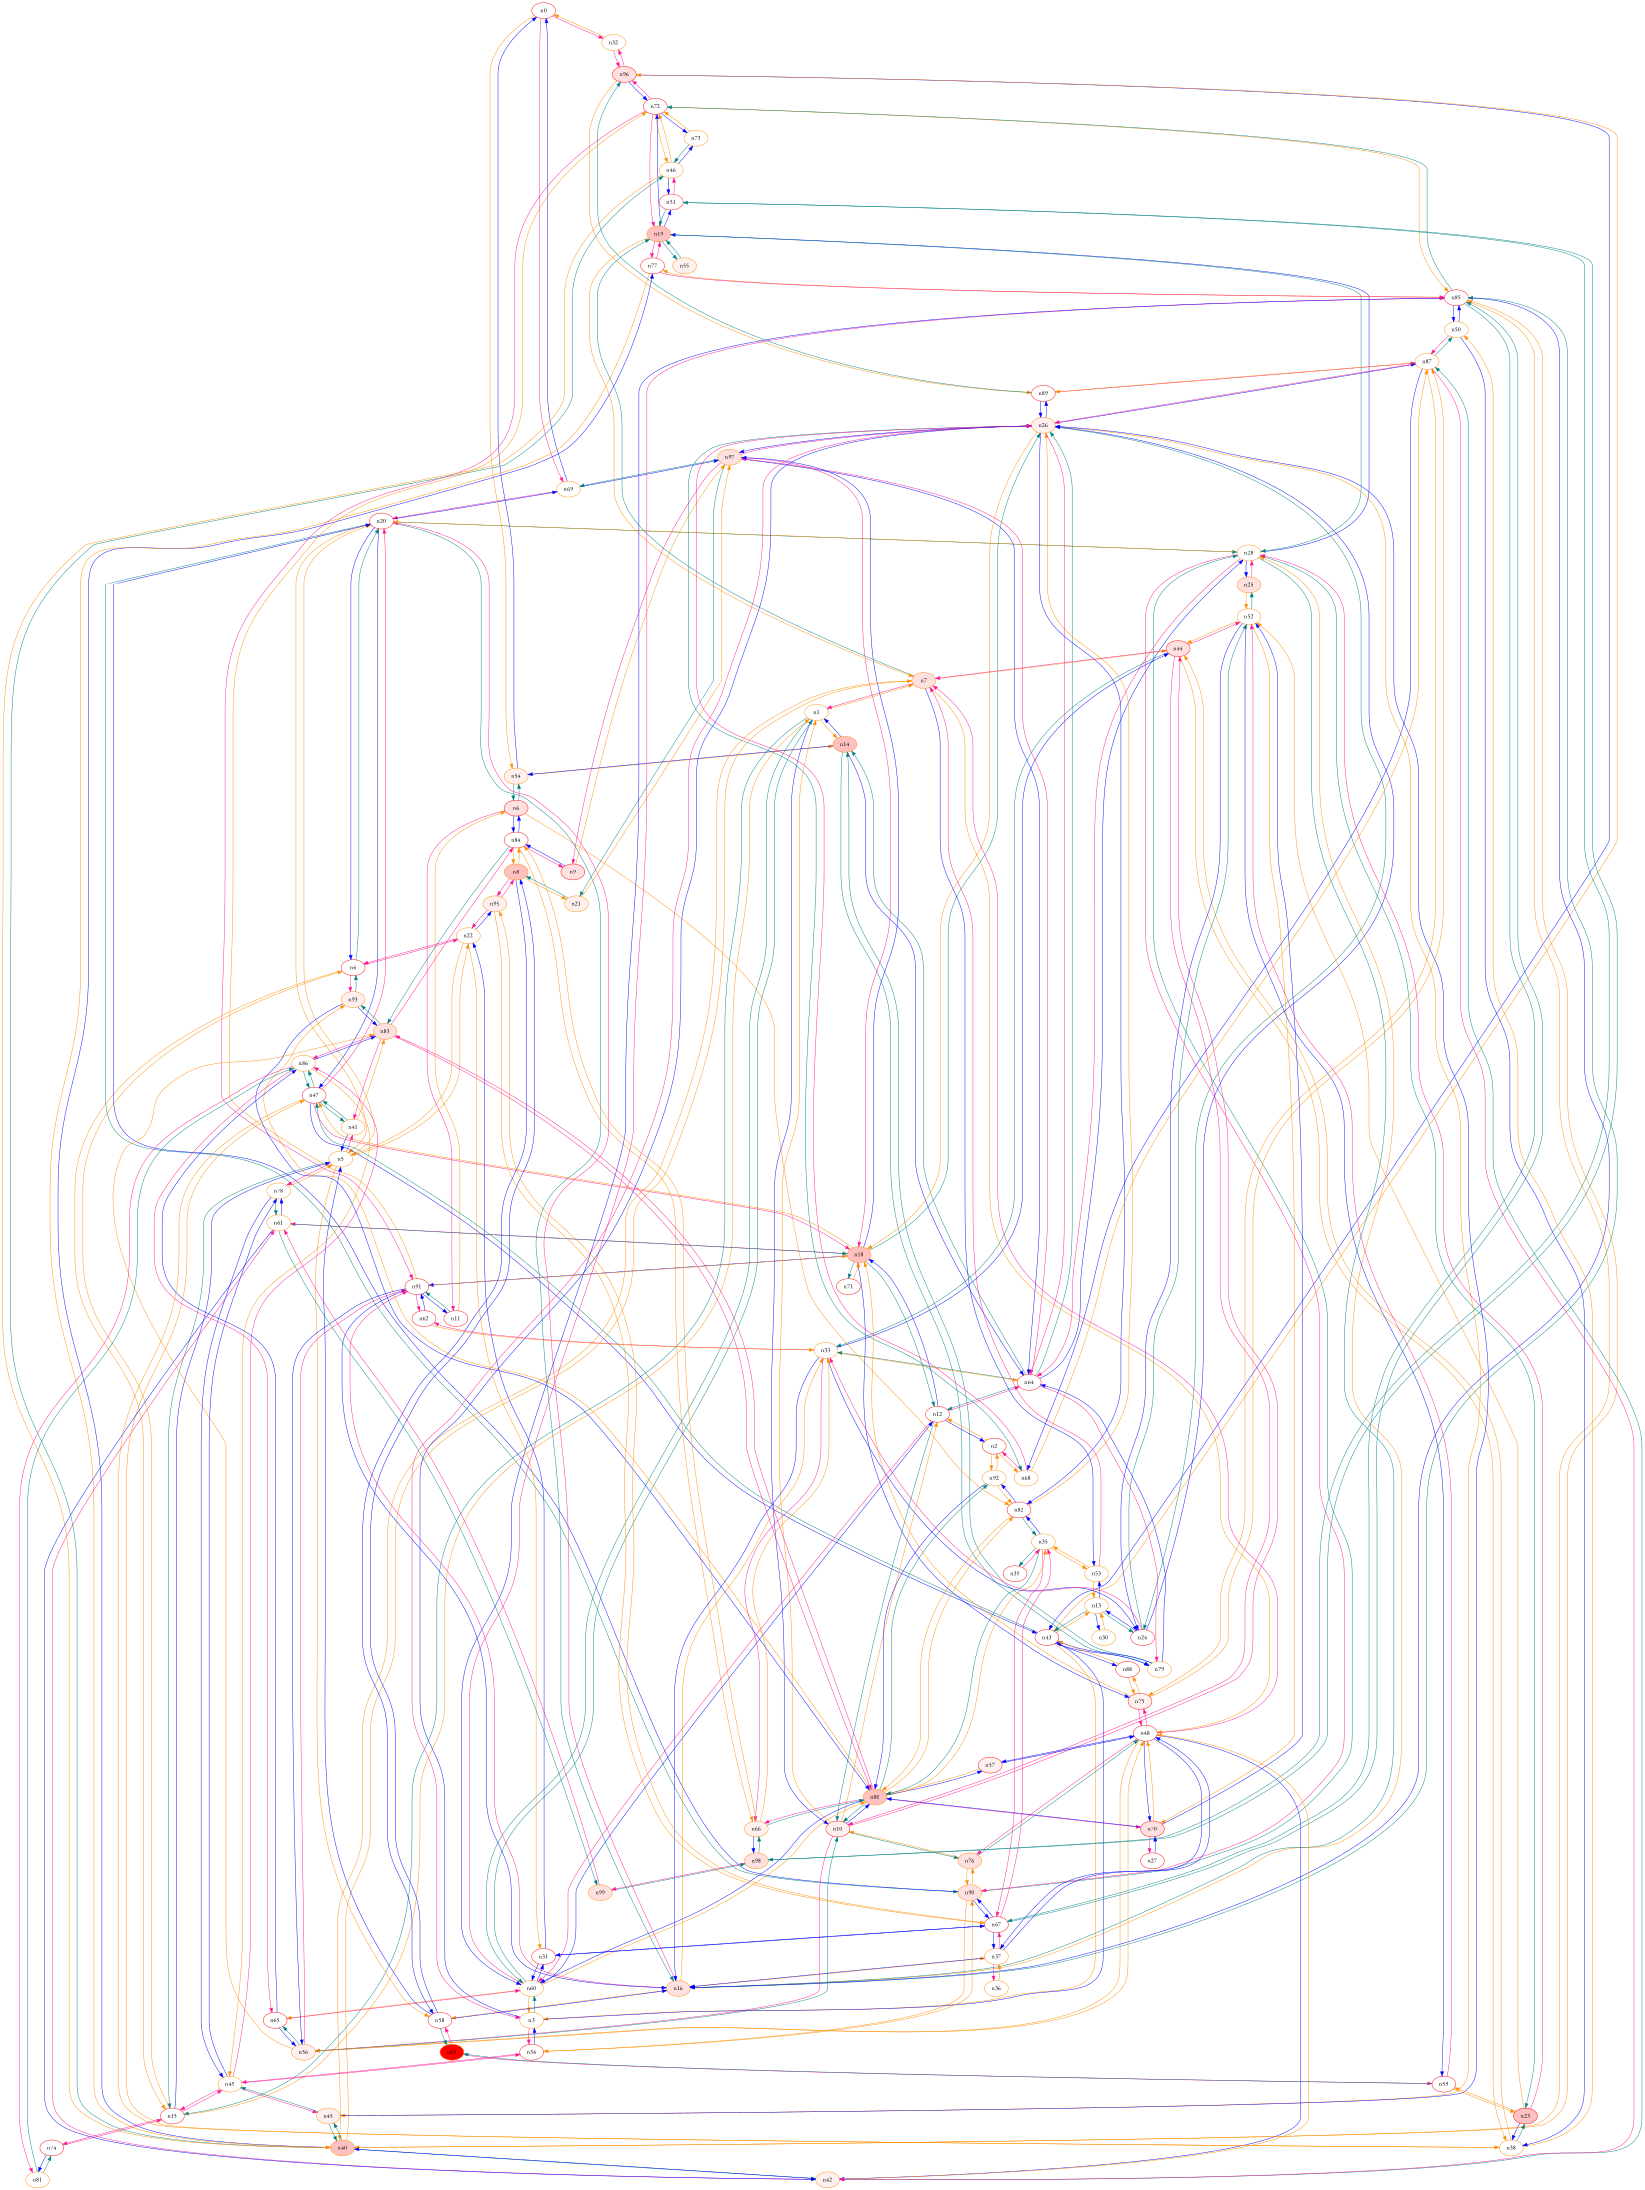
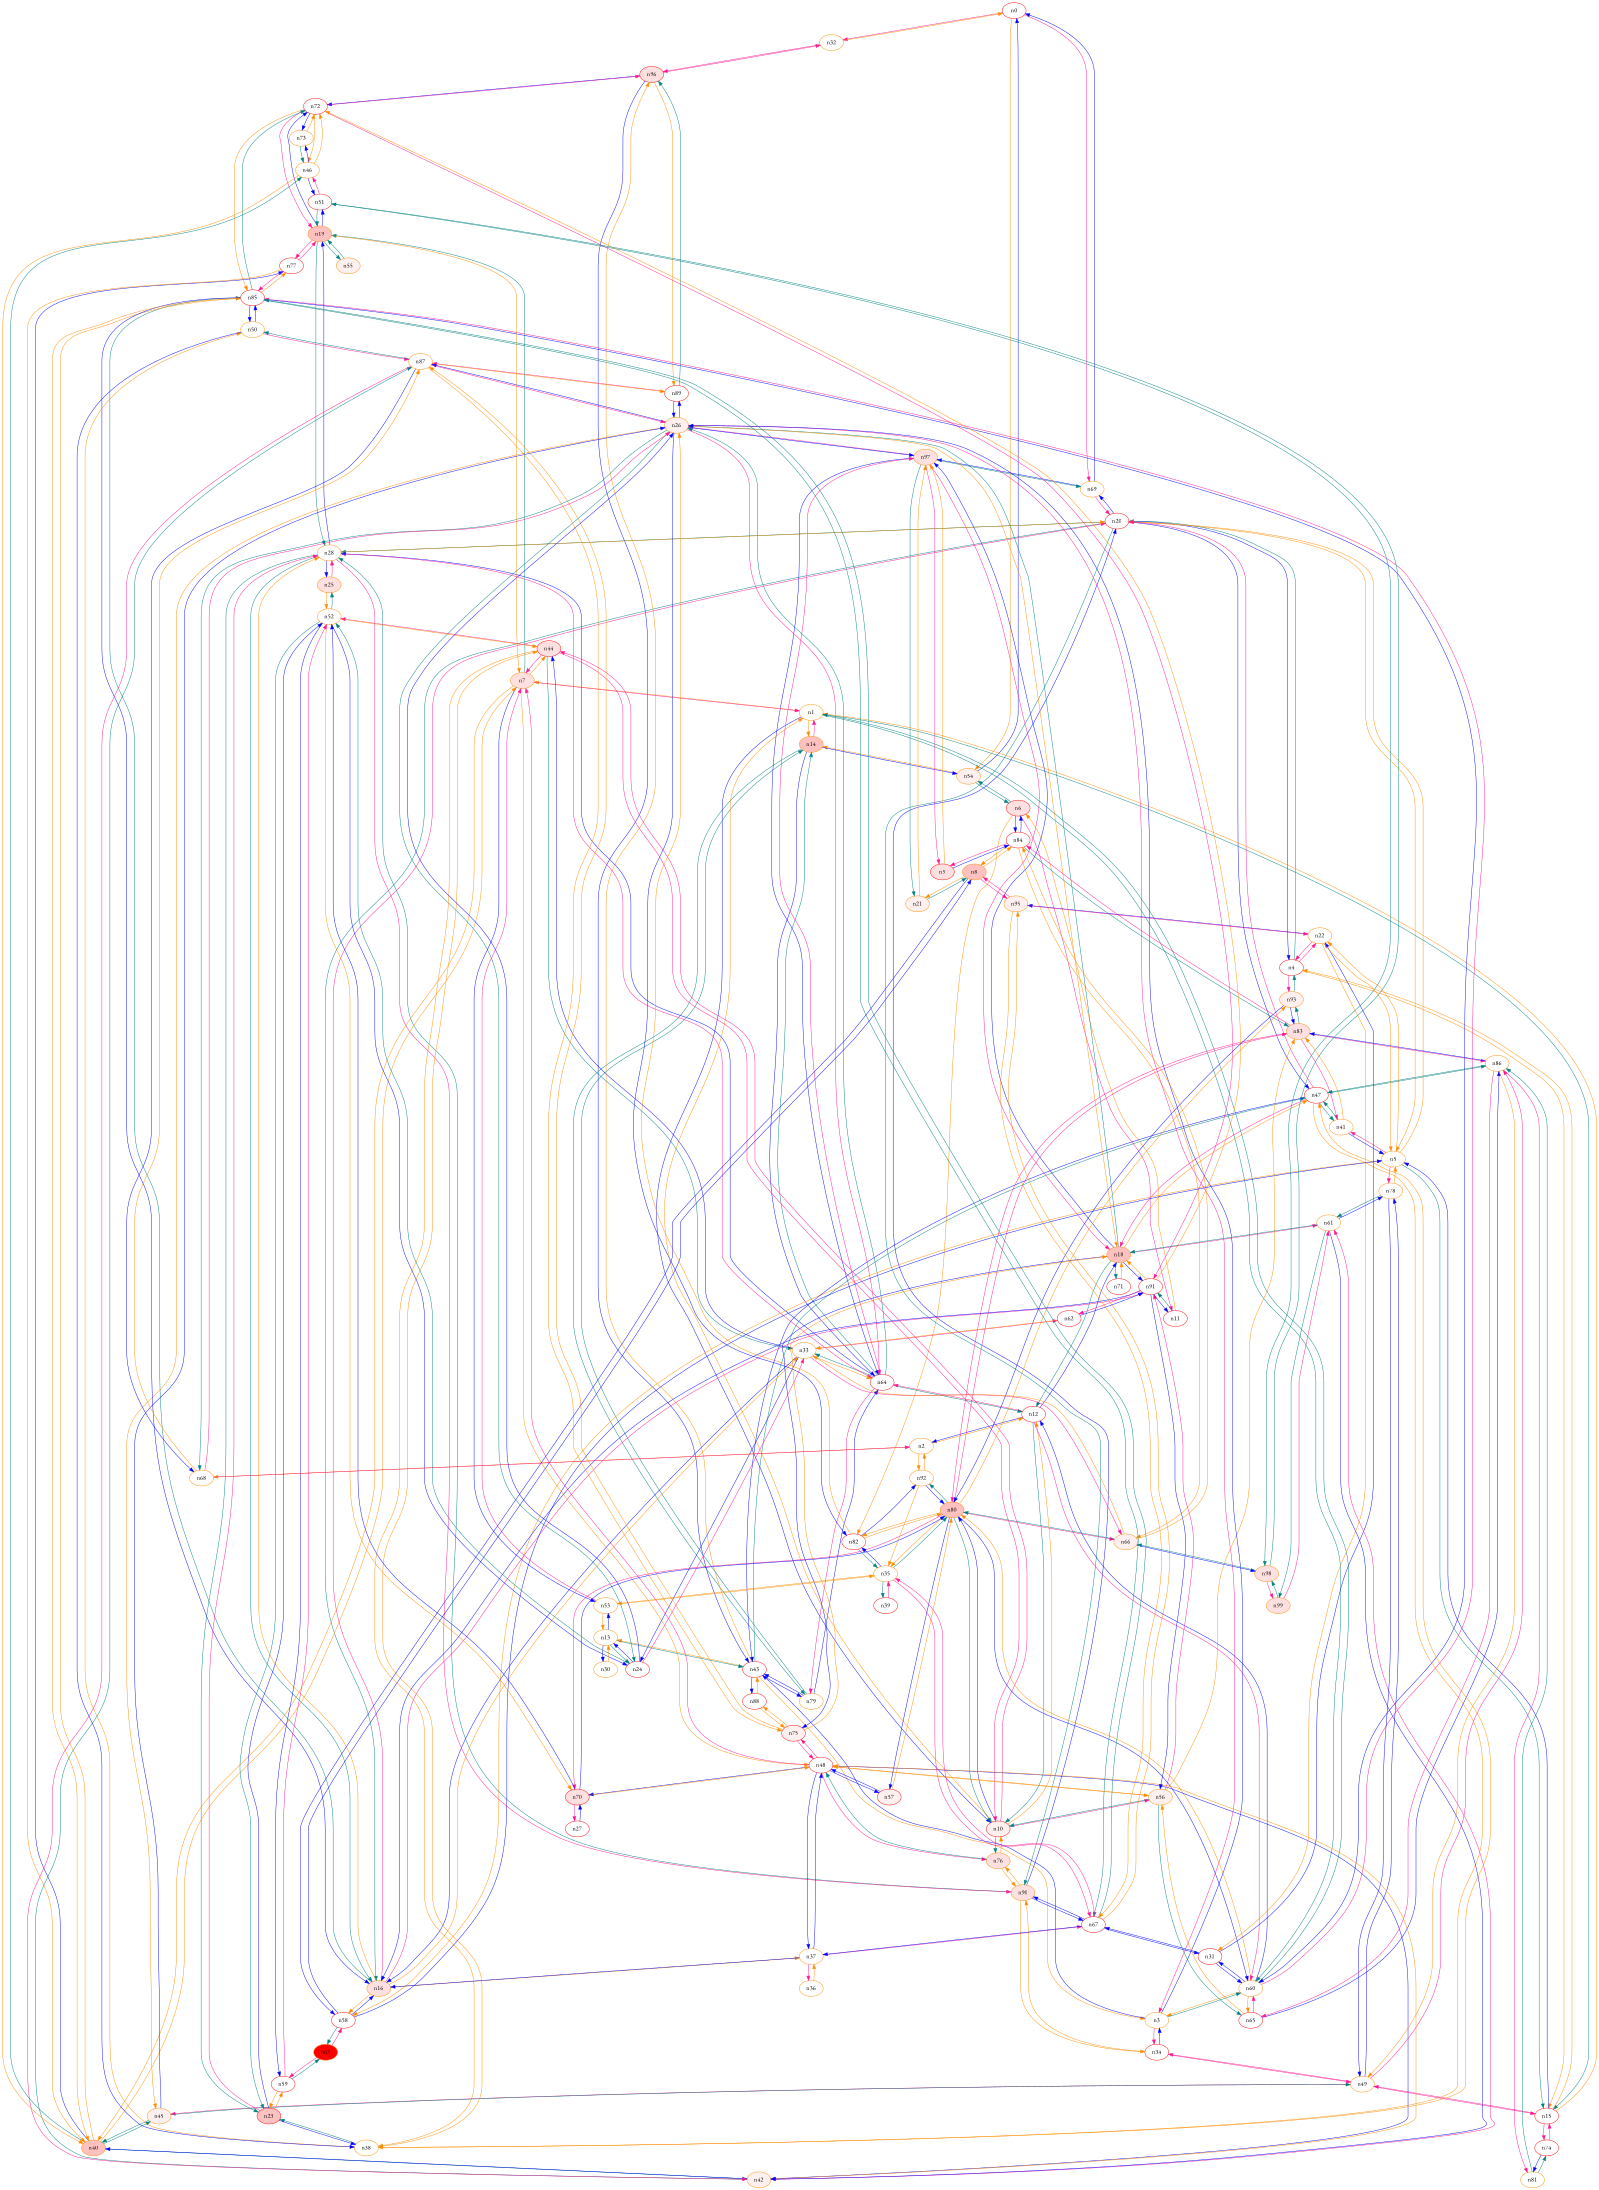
(834, 729) -> (814, 731)
(1472, 1348) -> (284, 1364)
none -> (276, 1358)
(994, 1446) -> (922, 1446)
(1003, 1493) -> (907, 1518)
(286, 2035) -> (1181, 1922)
